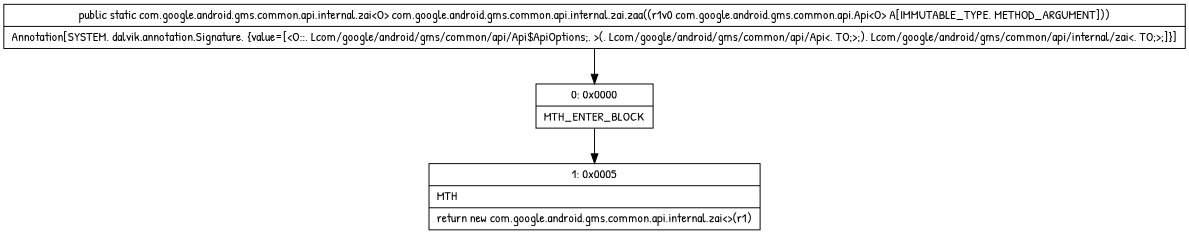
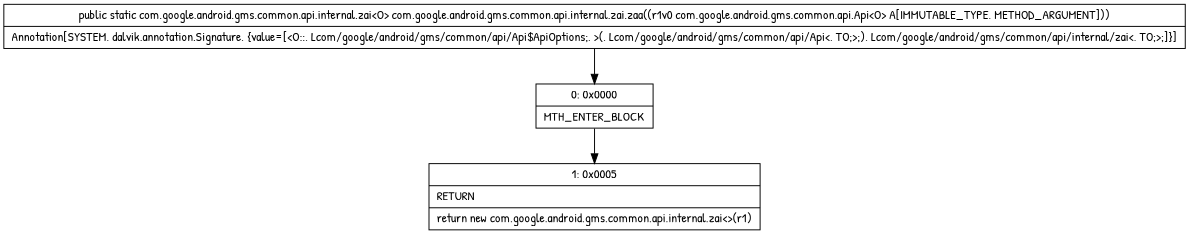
(447, 196) -> (456, 196)
